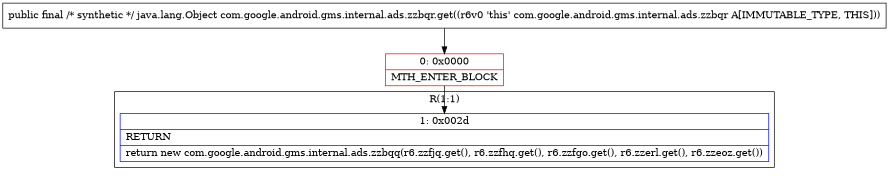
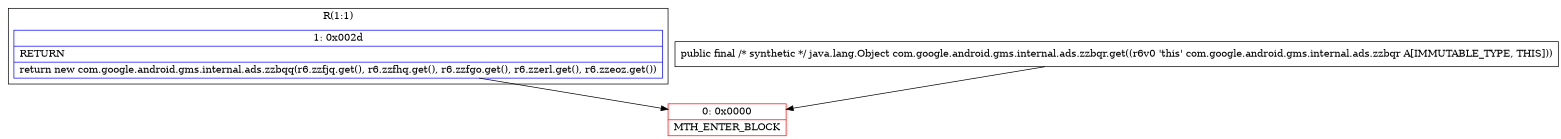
(444, 96) -> (570, 93)
